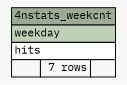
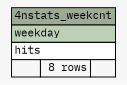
(68, 68) -> (68, 68)
